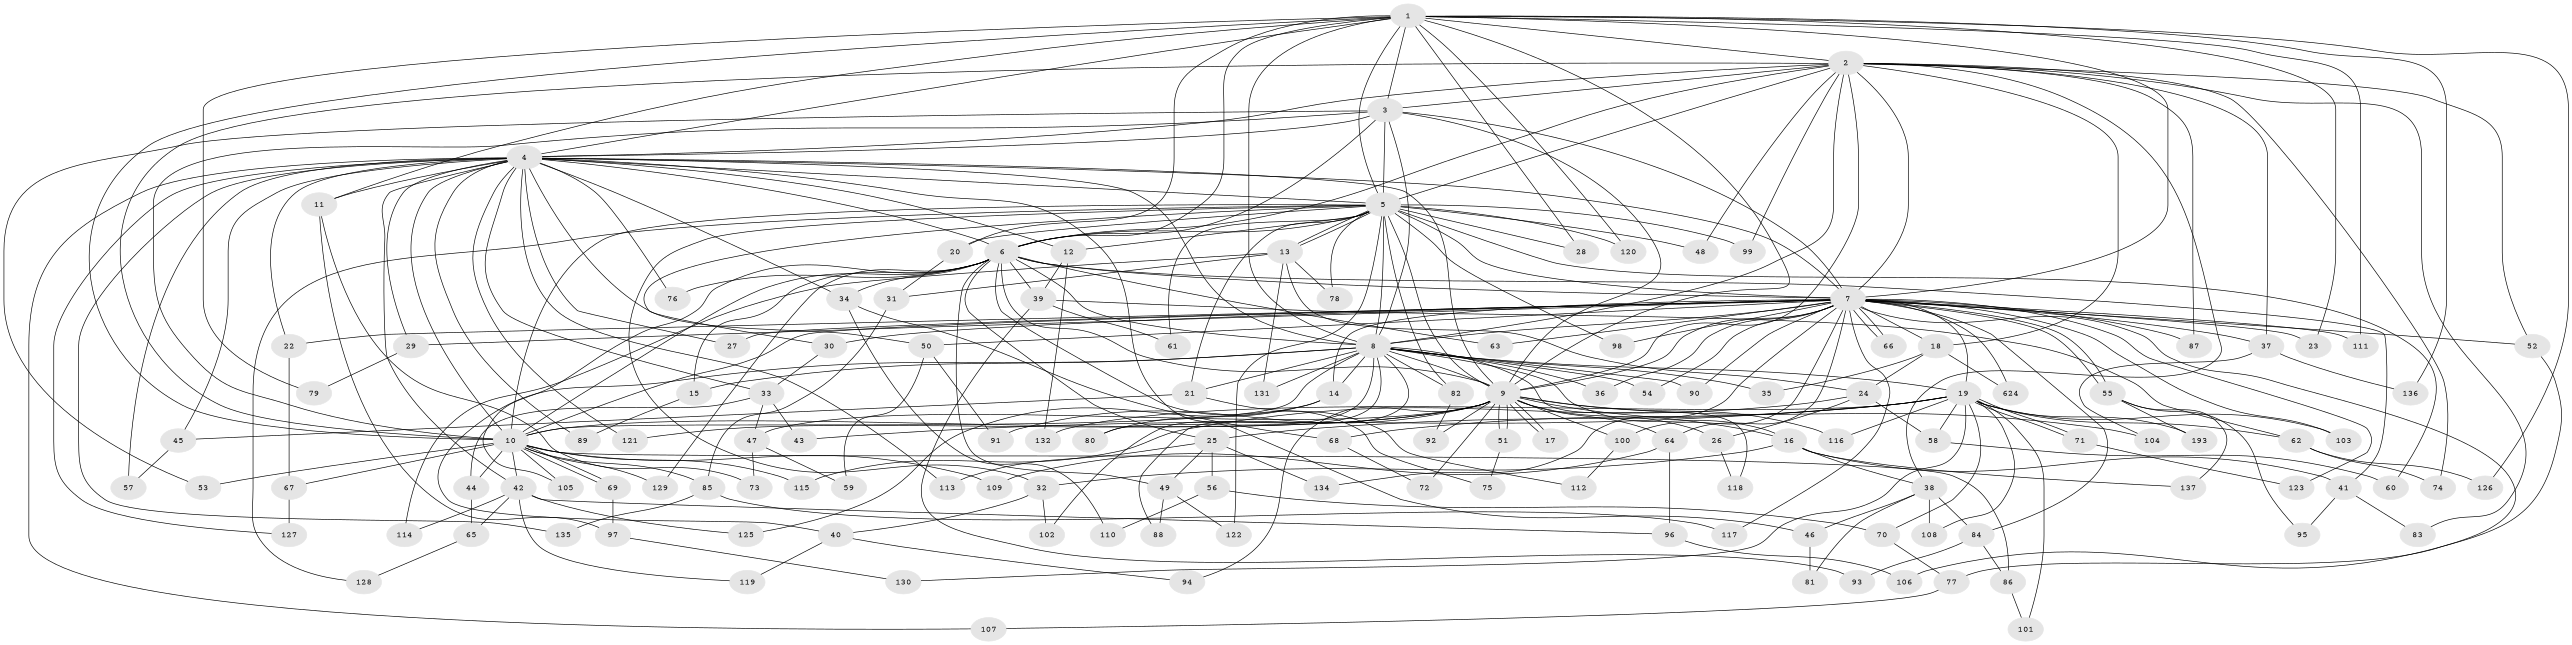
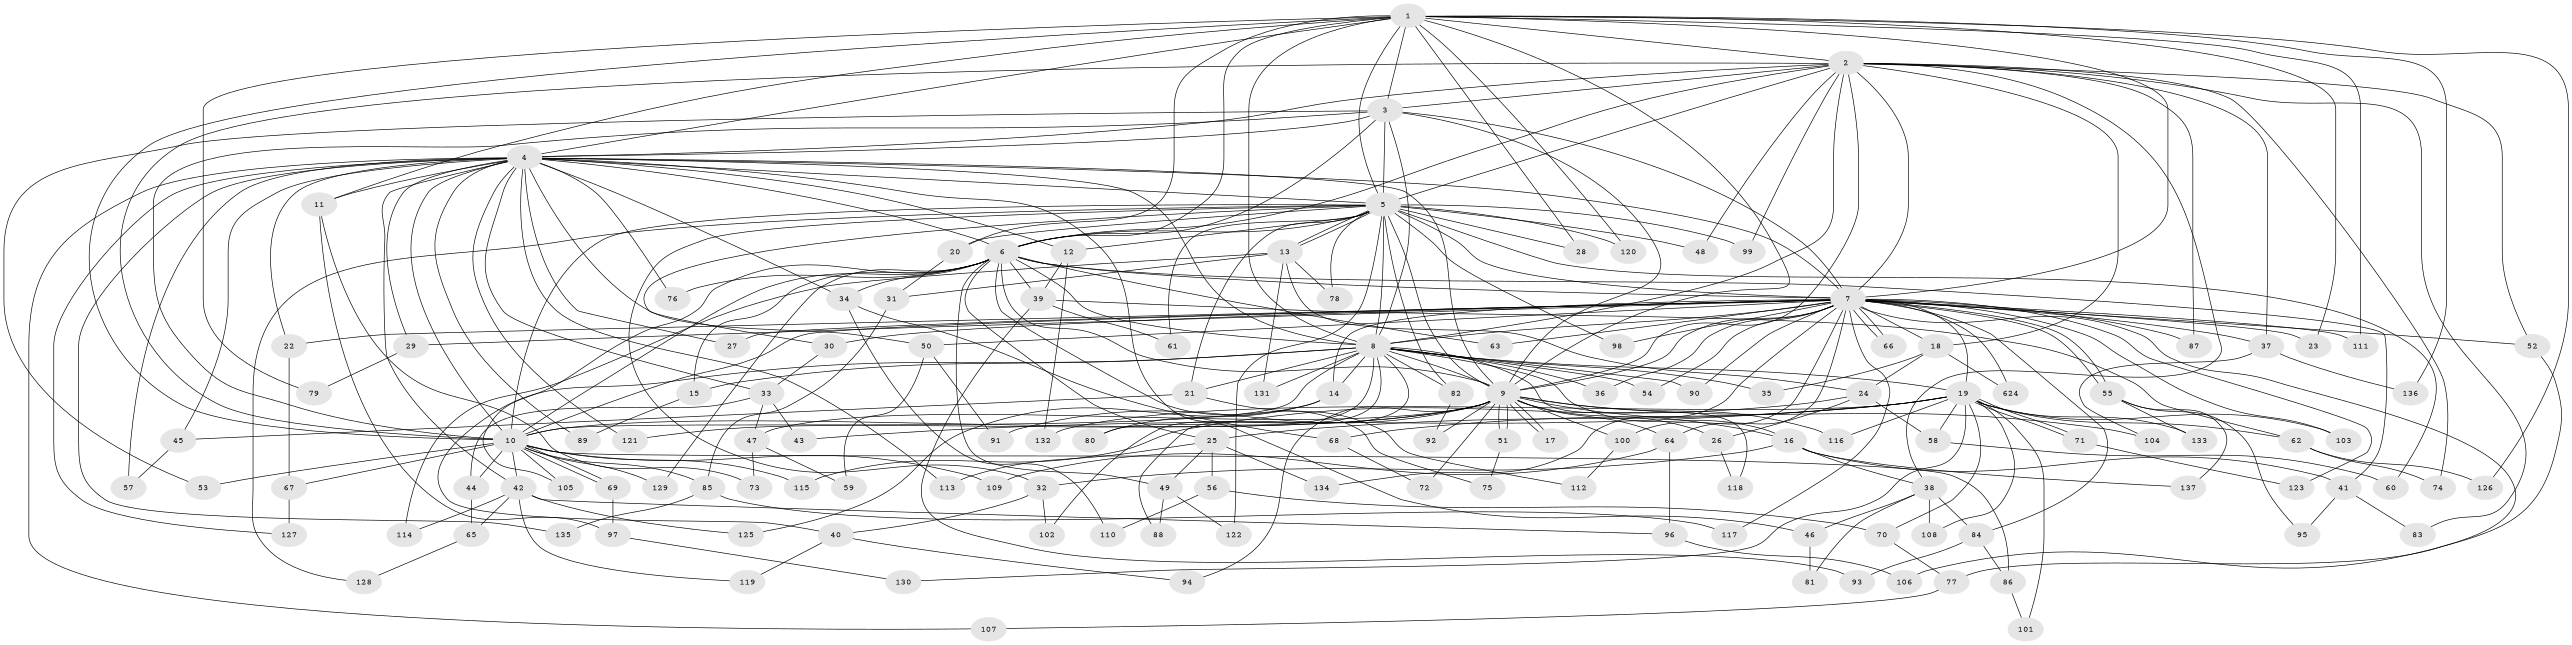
(2199, 441) -> (2199, 441)
